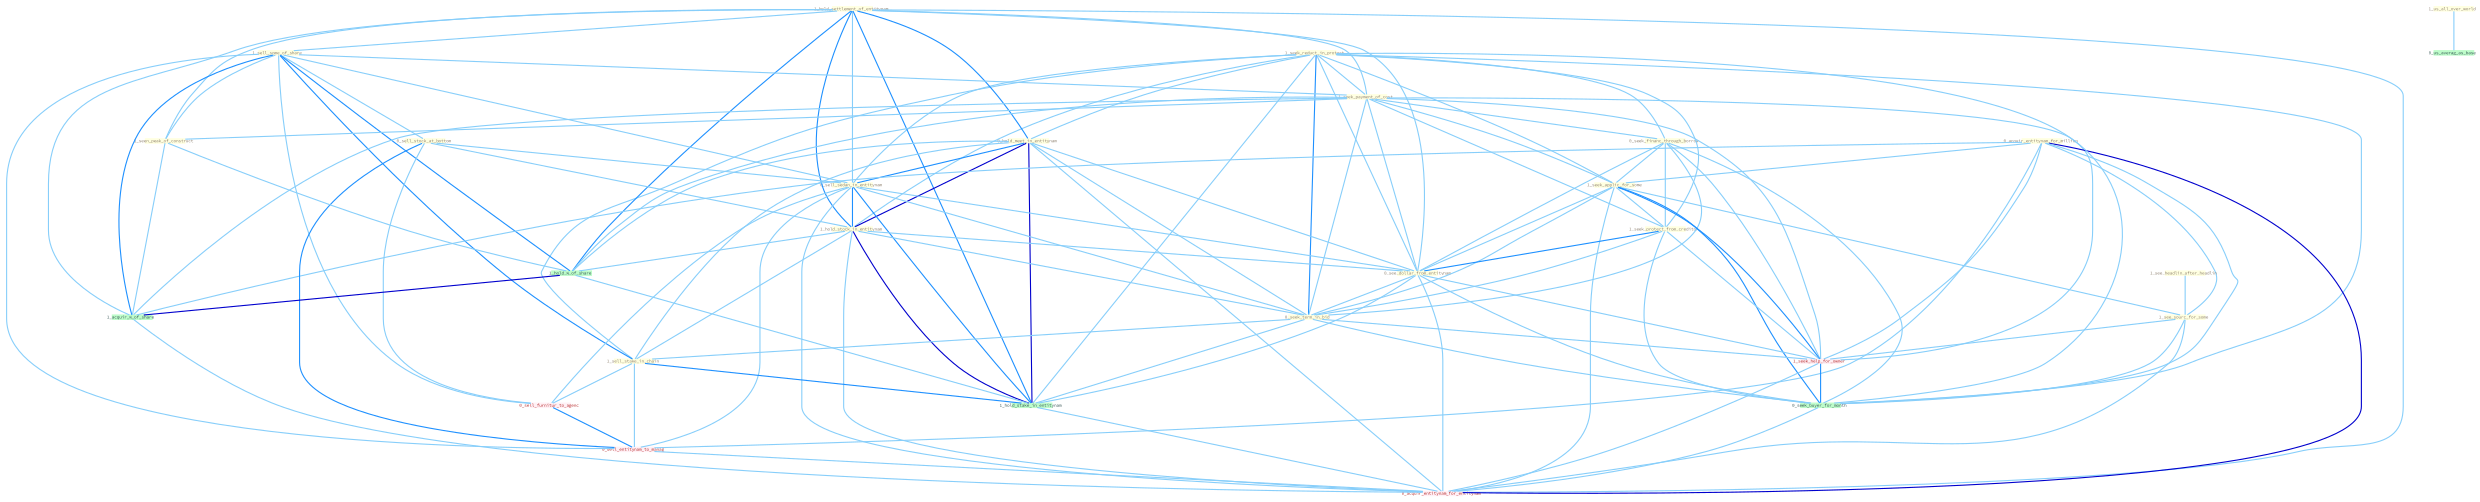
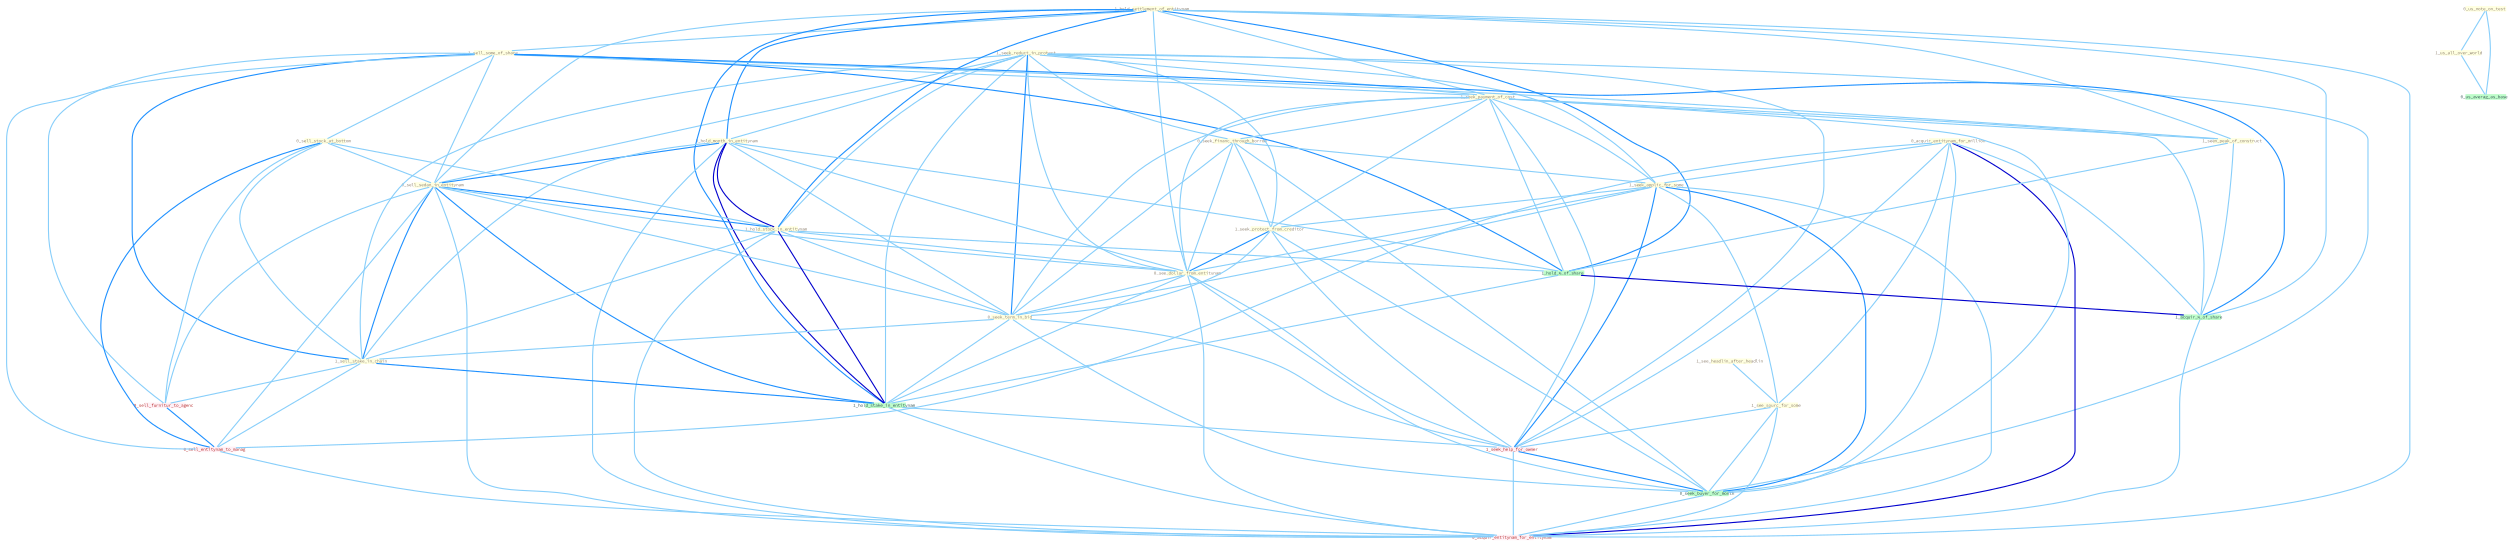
none -> (2486, 9)
(1029, 141) -> (727, 141)
(1755, 242) -> (1185, 426)
none -> (253, 252)
none -> (392, 270)
